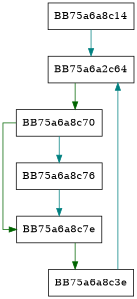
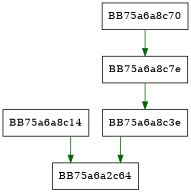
(91, 39) -> (71, 146)
(75, 92) -> none
(59, 176) -> none
(118, 180) -> (120, 146)
